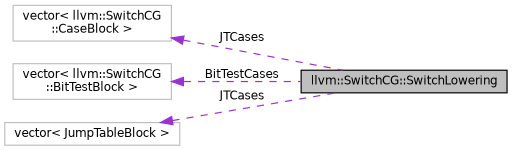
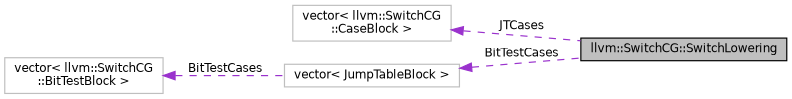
(242, 82) -> (230, 76)
(240, 96) -> (520, 54)
